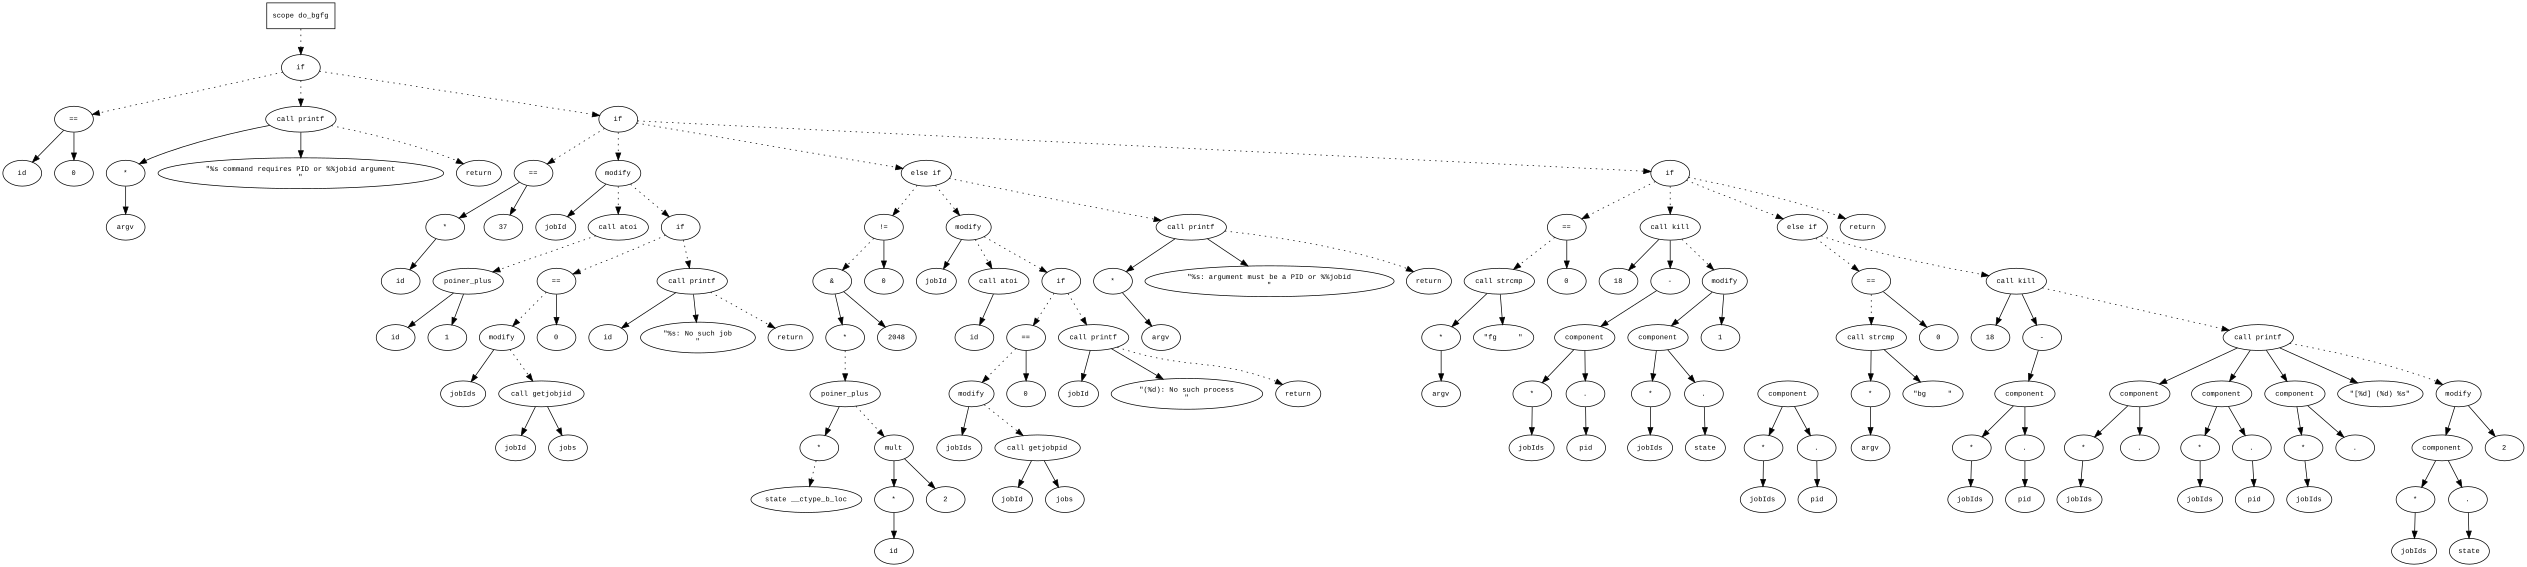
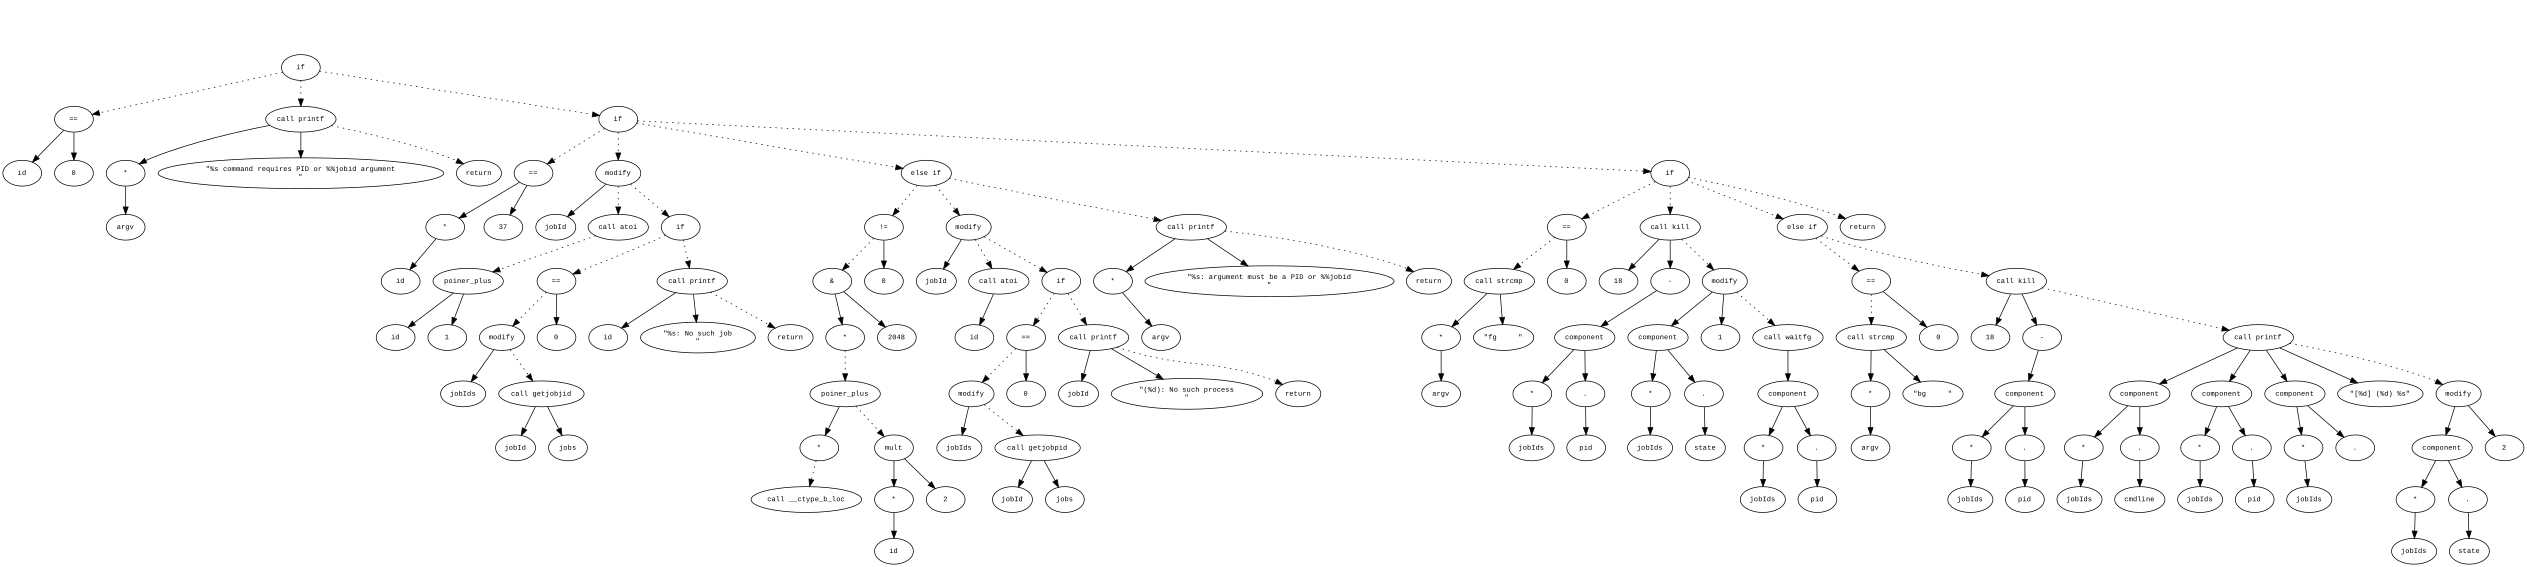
(301, 16) -> none
none -> (1788, 338)
(806, 500) -> (806, 500)
none -> (2140, 500)
